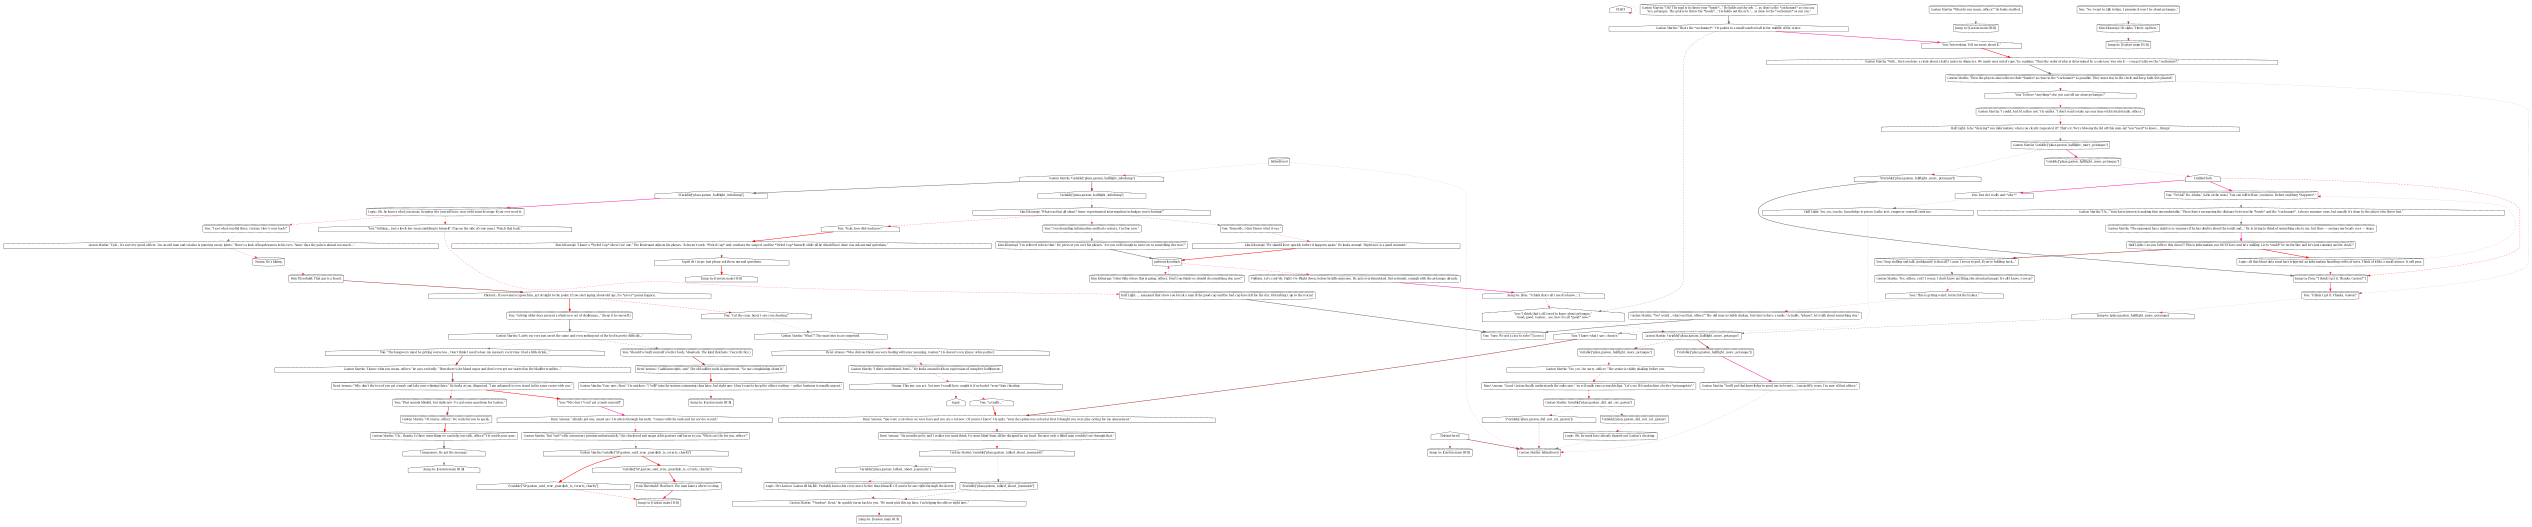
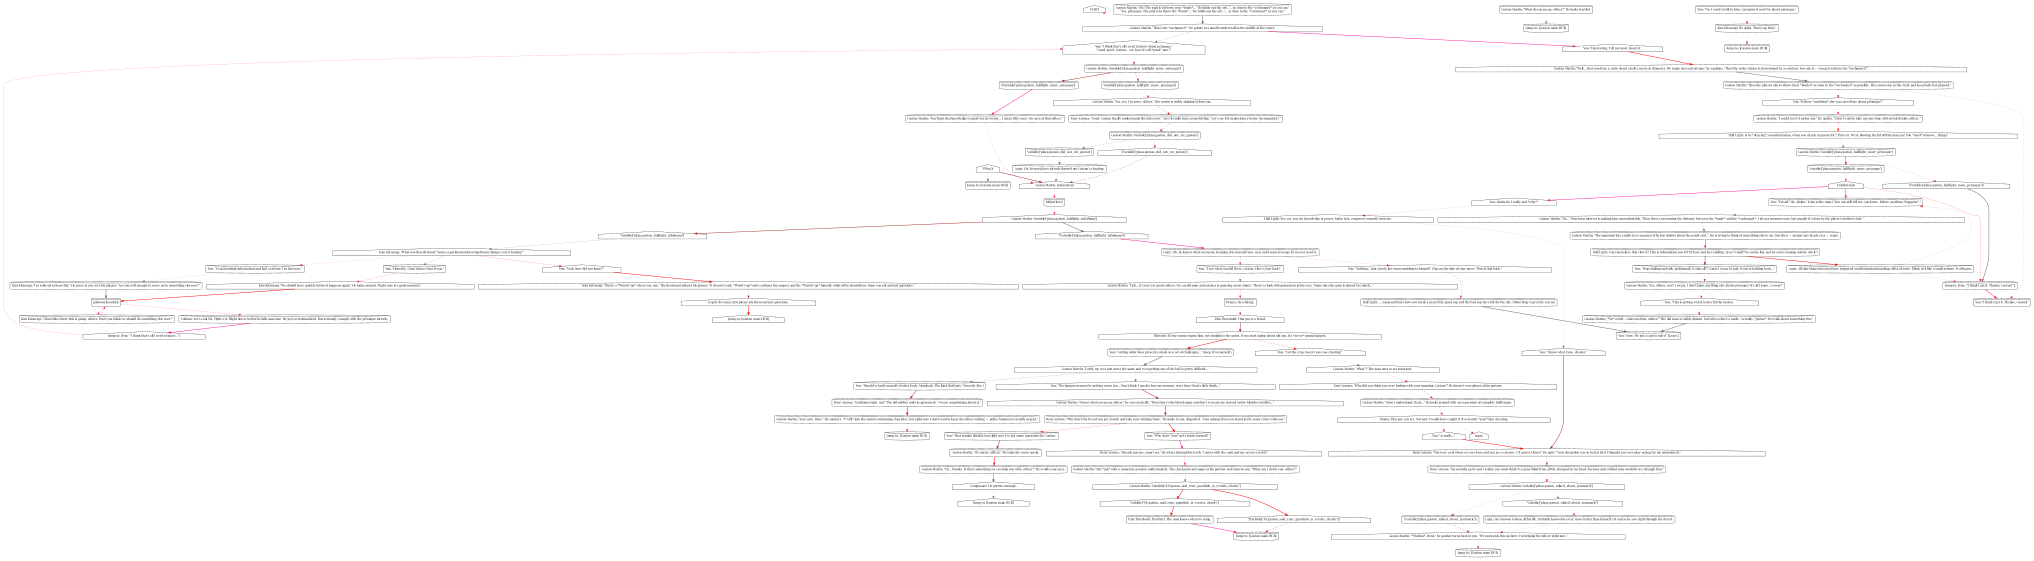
(1994, 195) -> (1514, 202)
(1467, 244) -> (1054, 192)
(316, 279) -> (1240, 319)
(2133, 316) -> none
(1450, 436) -> (988, 169)
(1539, 453) -> (1054, 185)
